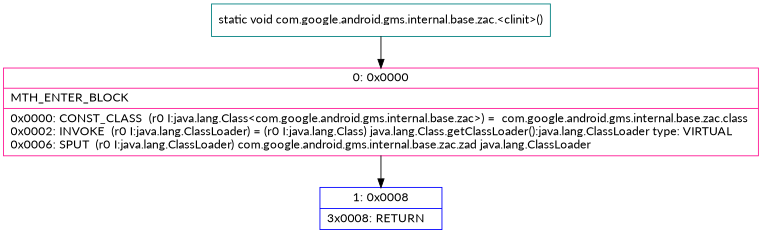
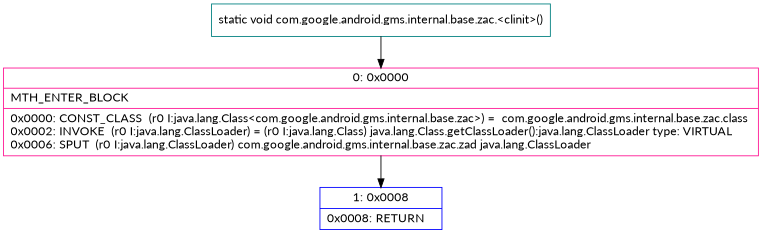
(381, 219) -> (381, 219)
